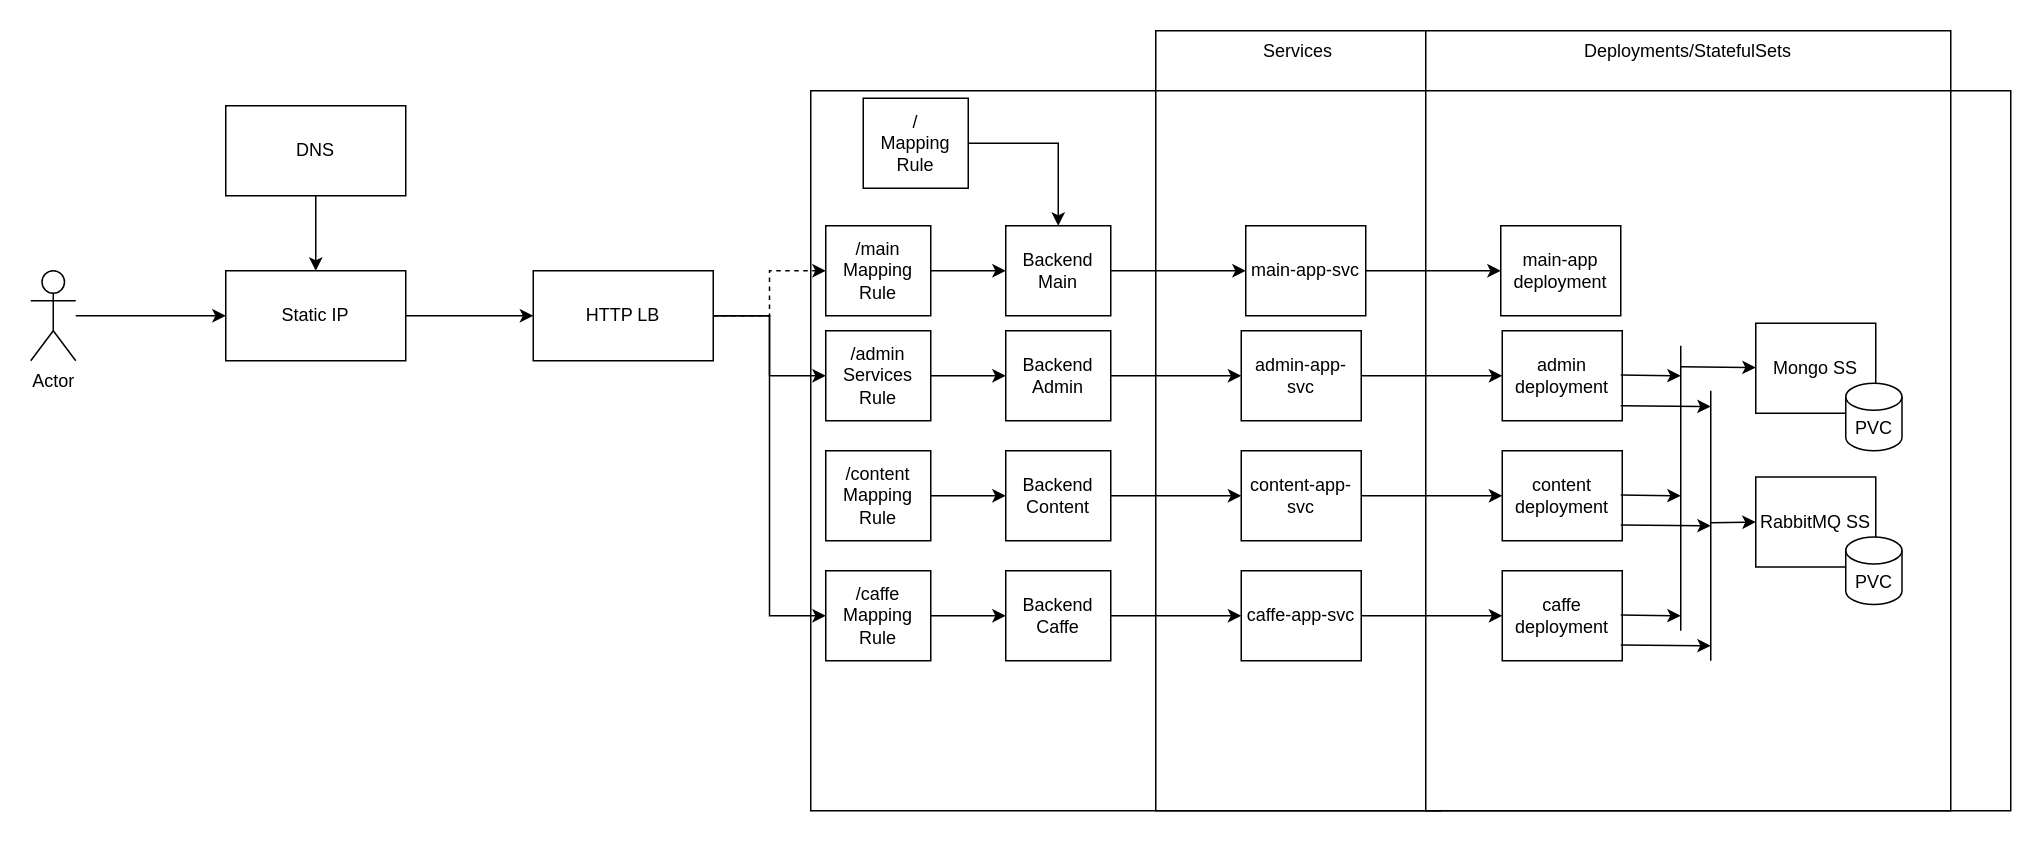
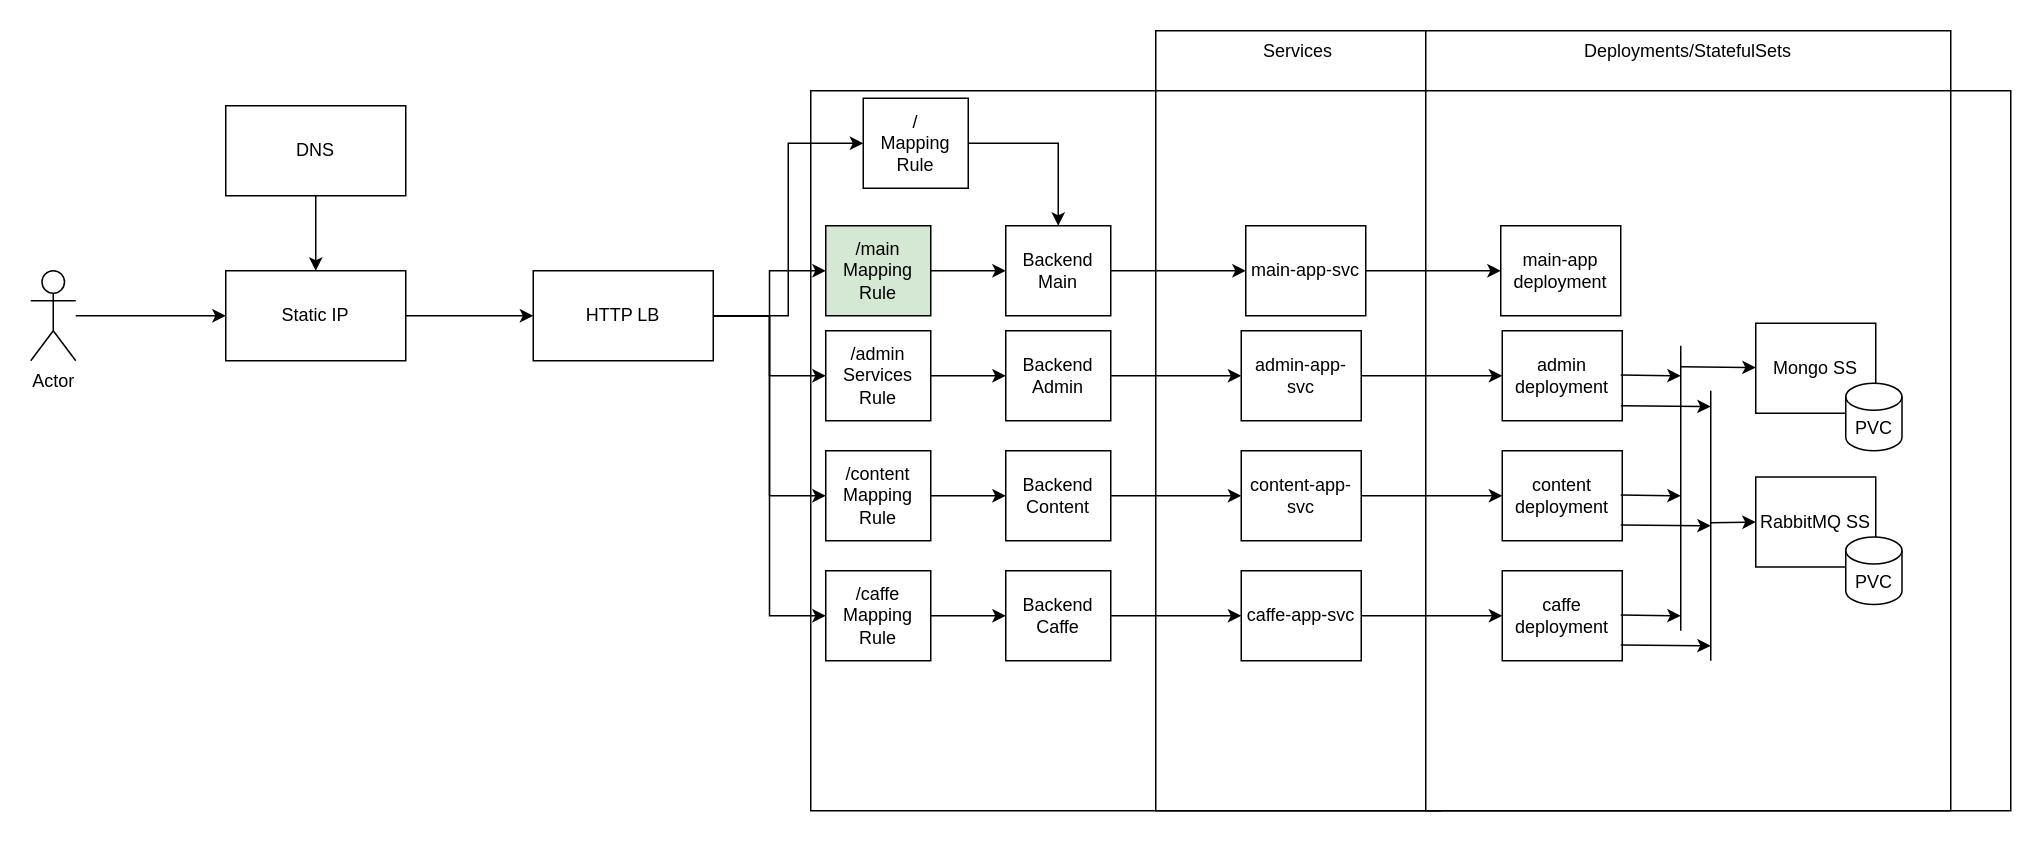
none -> (788, 205)
(878, 271) -> (878, 271)
(770, 272) -> (770, 272)
none -> (794, 496)
